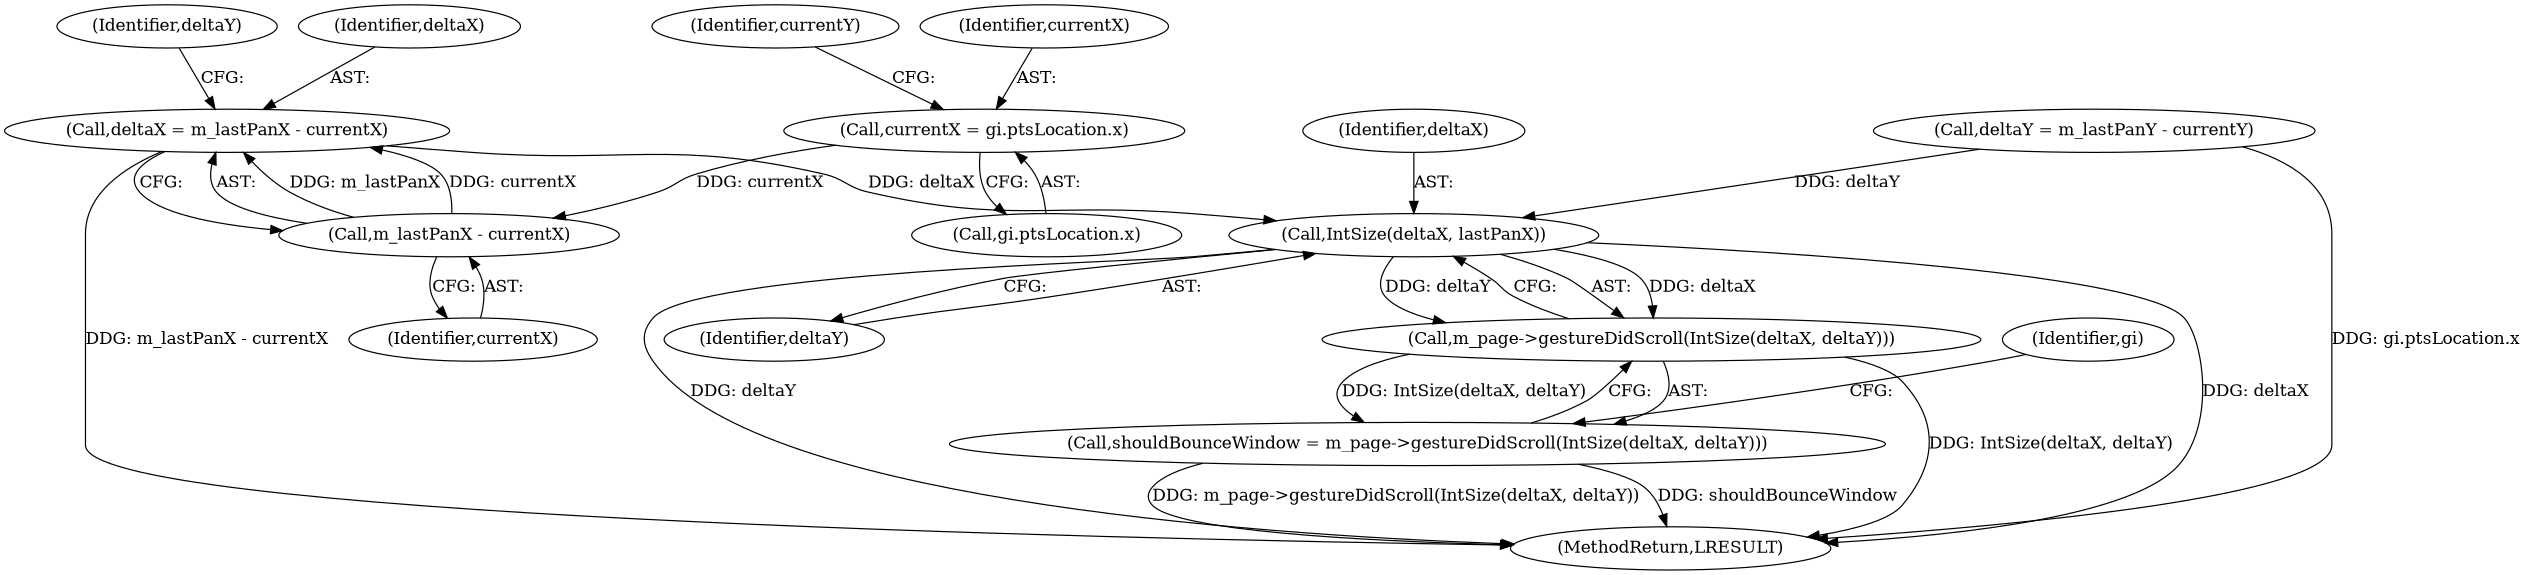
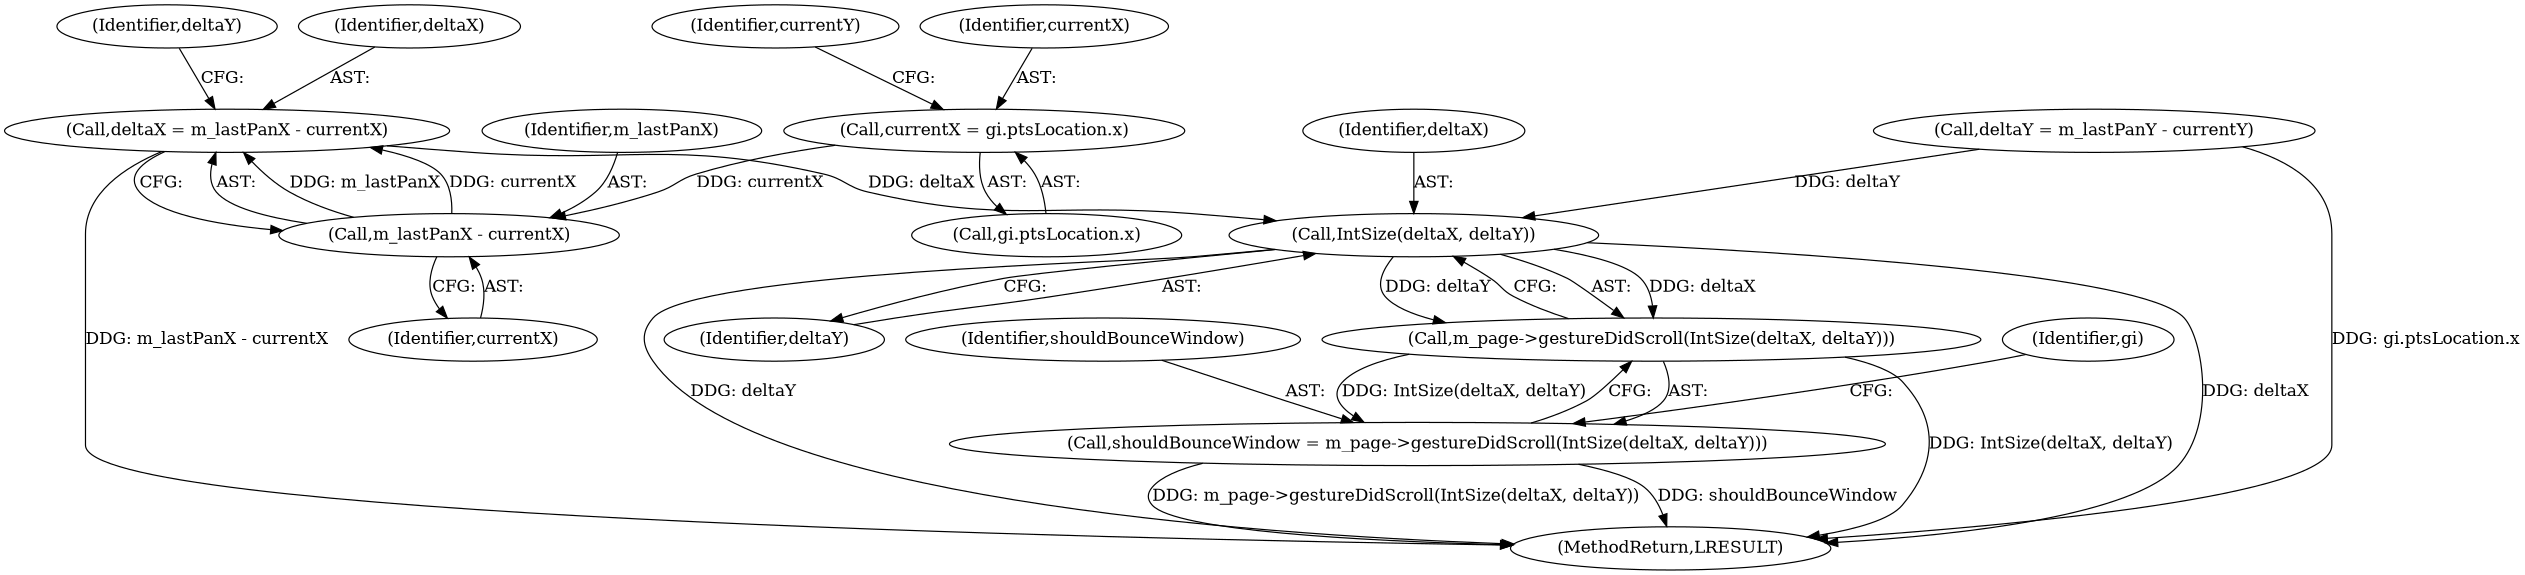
none -> (622, 131)
(1010, 183) -> (1010, 183)
(1414, 235) -> (1414, 235)
none -> (1103, 340)
